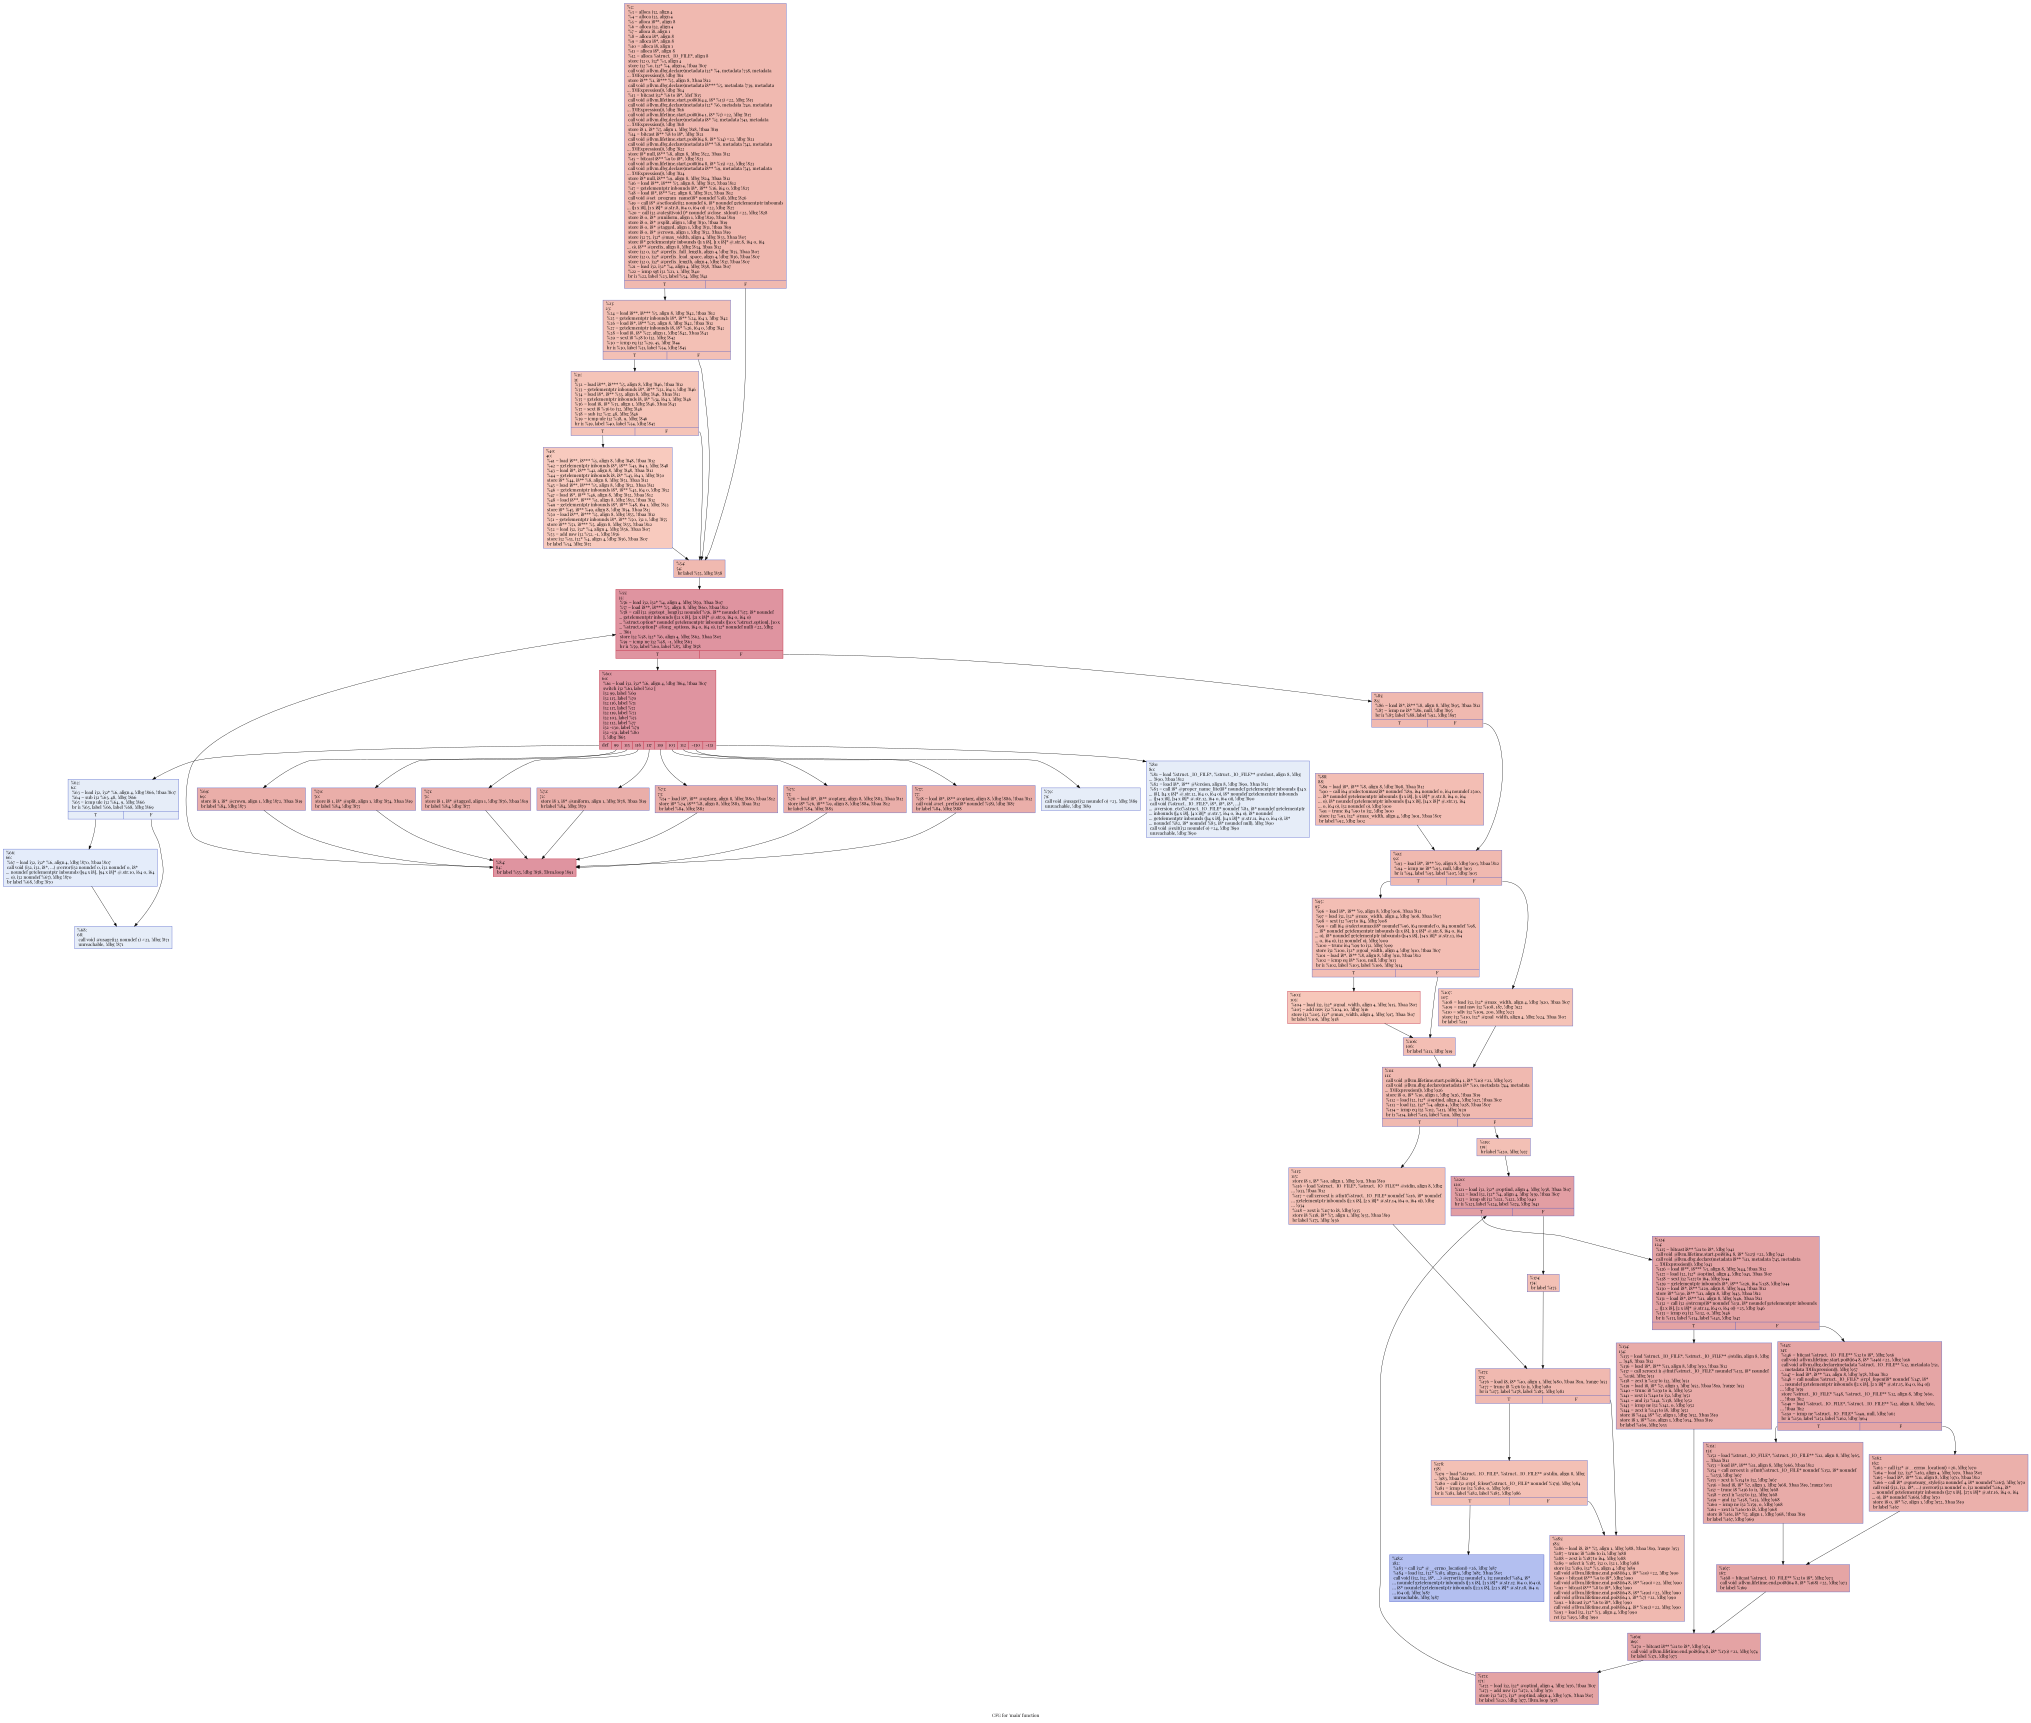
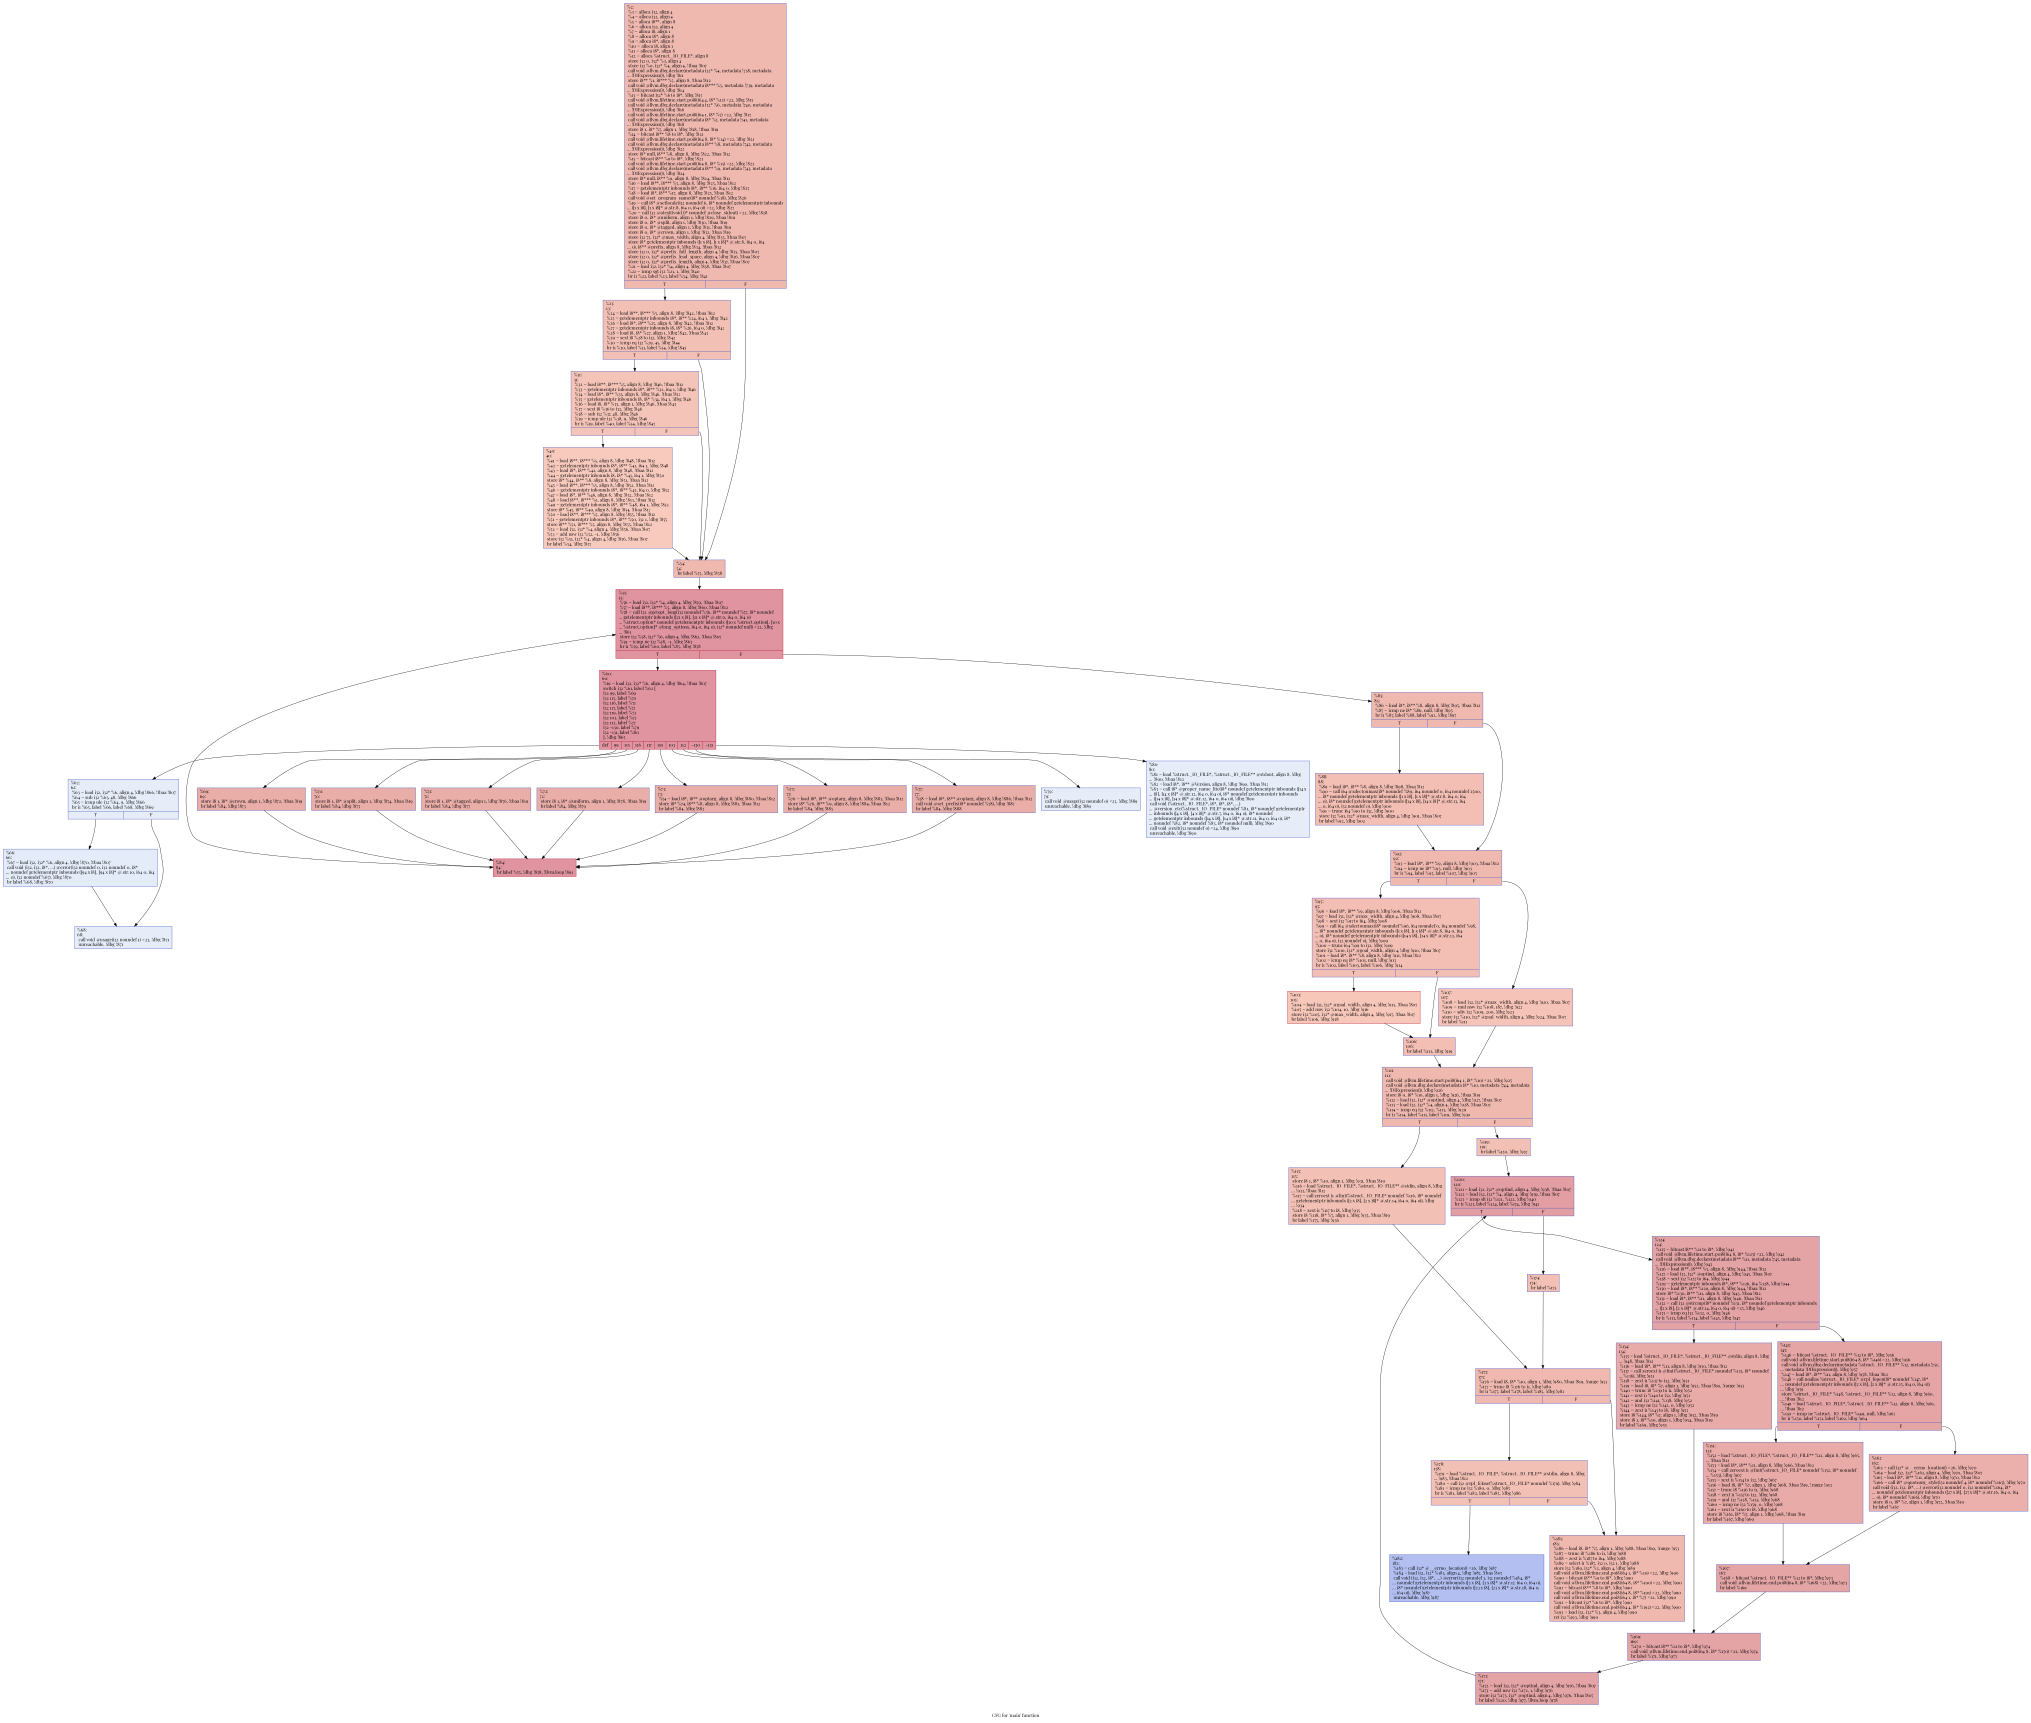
(664, 95) -> (665, 95)
none -> (1400, 749)
